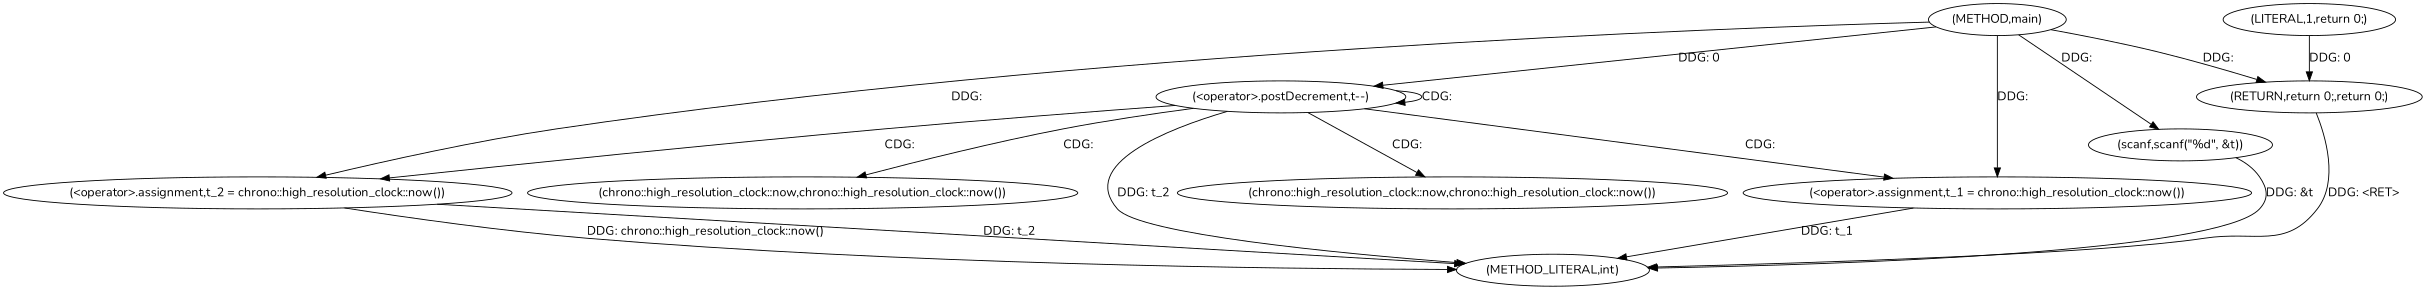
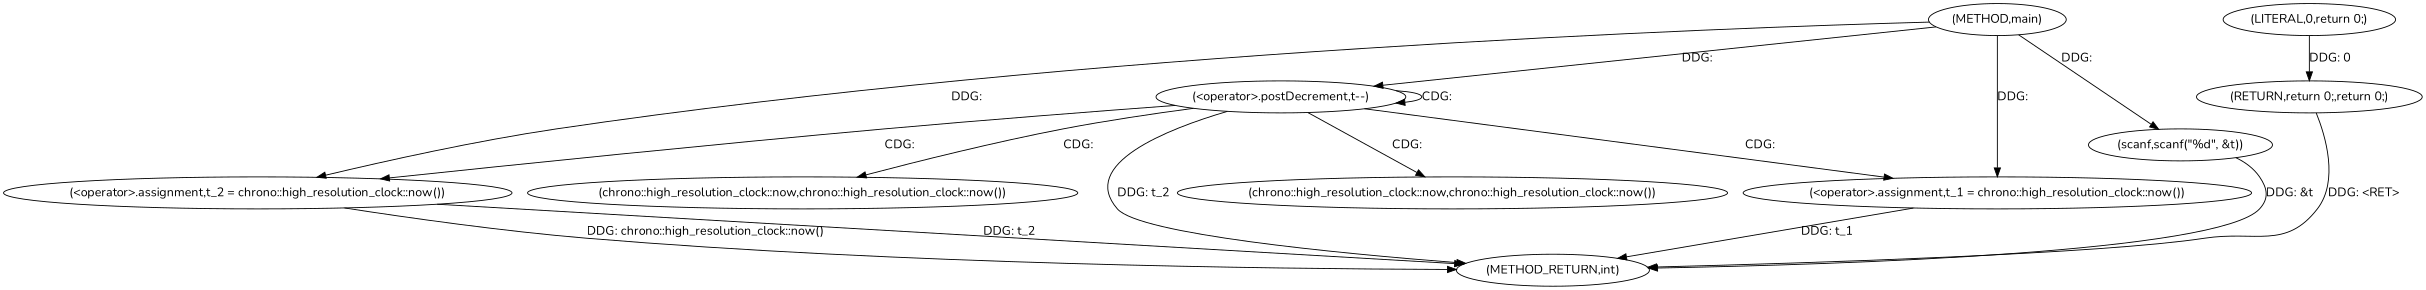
(2309, 20) -> (2309, 20)
(2155, 51) -> none
(1699, 58) -> (1699, 58)
(1553, 270) -> (1553, 270)
